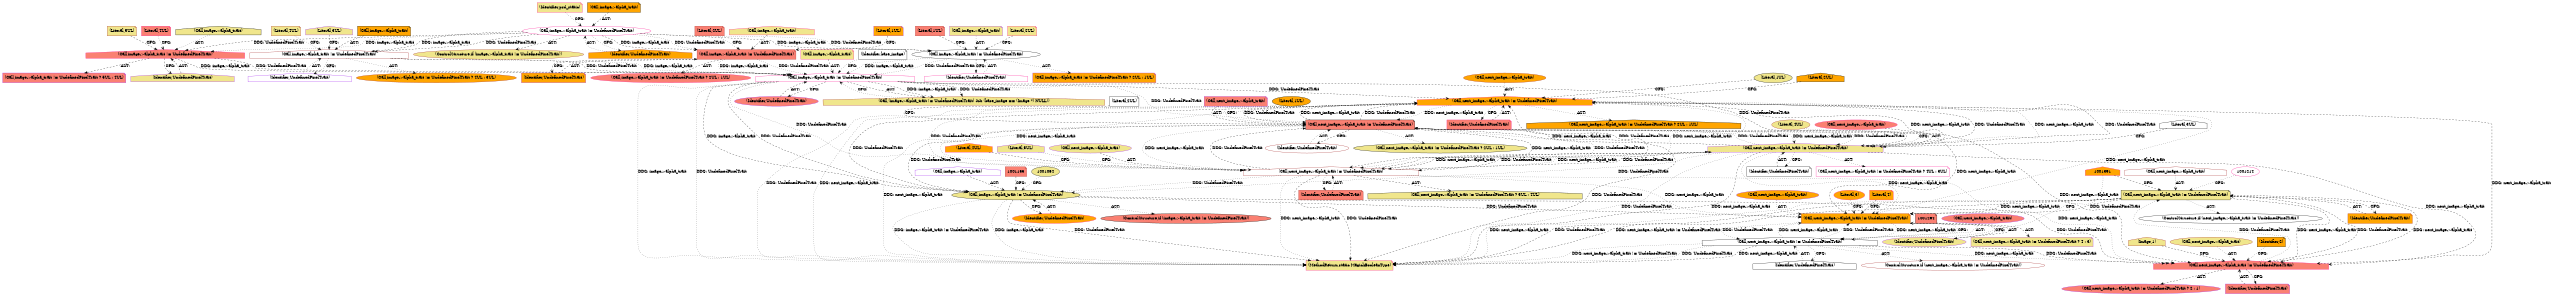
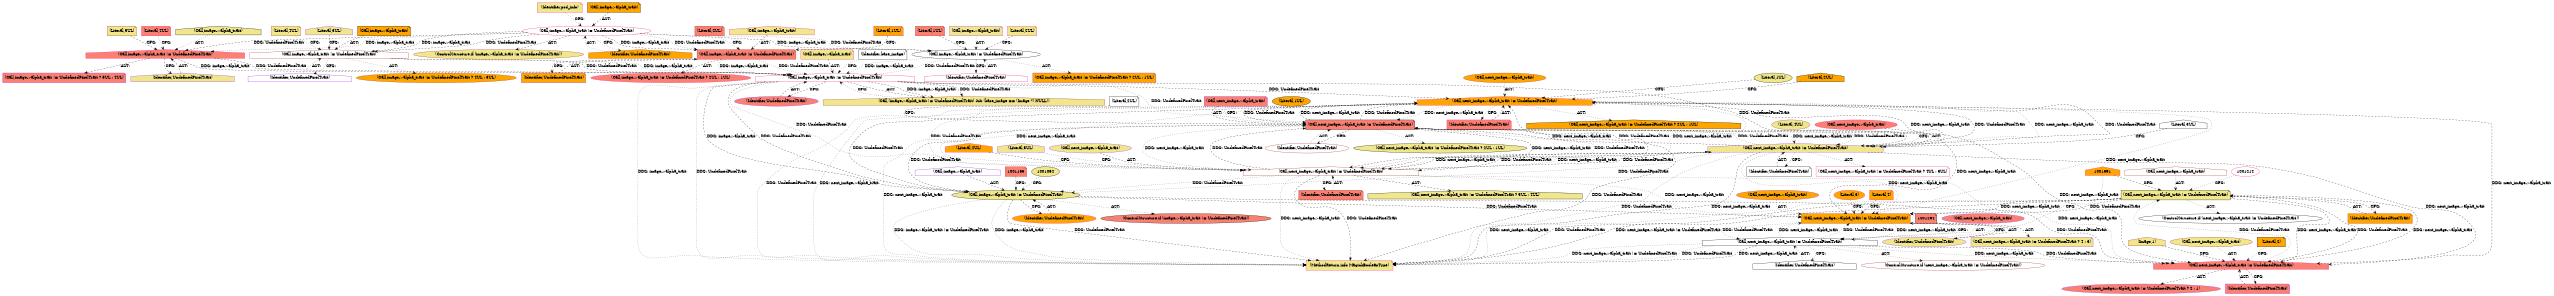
(560, 8) -> (560, 8)
(2271, 242) -> (2271, 242)
(1350, 265) -> (1350, 265)
